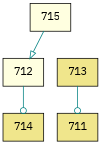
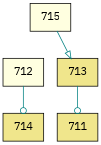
(39, 41) -> (62, 41)
